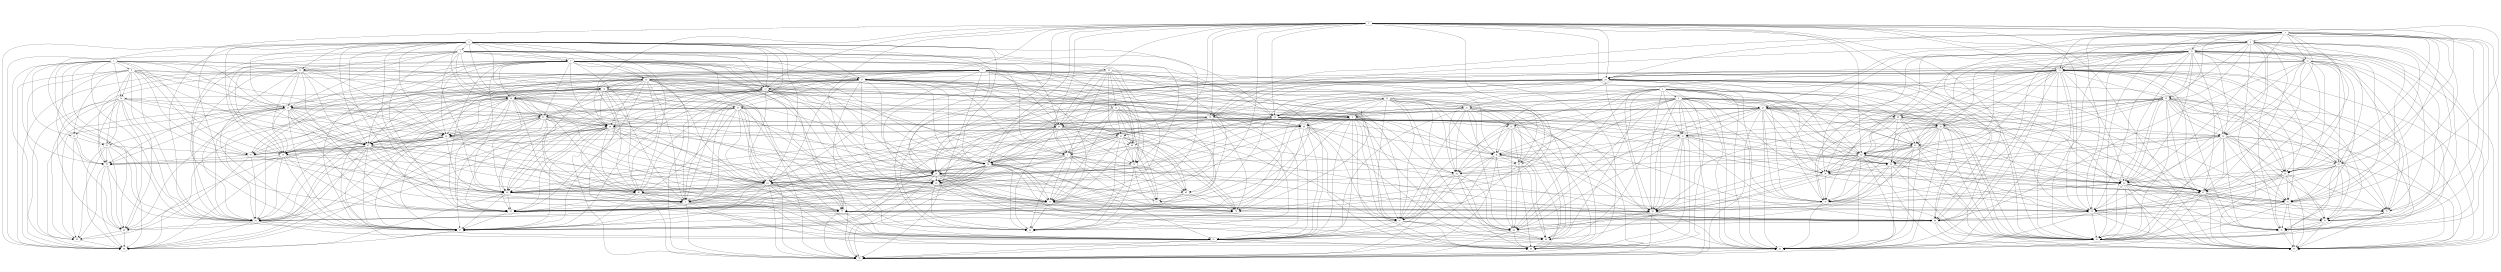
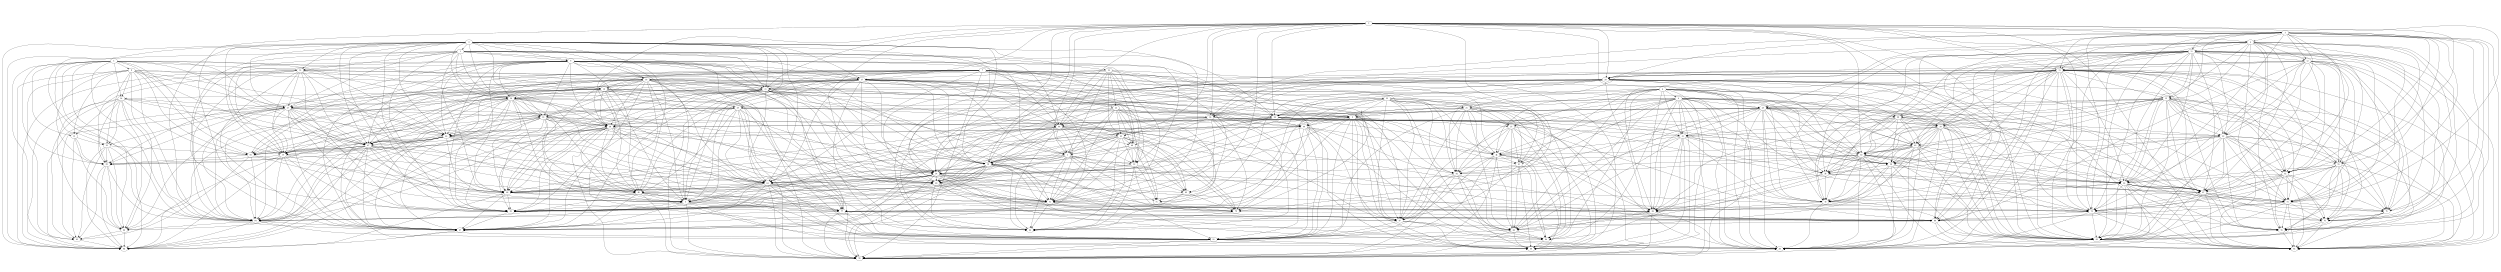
(473, 153) -> (383, 133)
